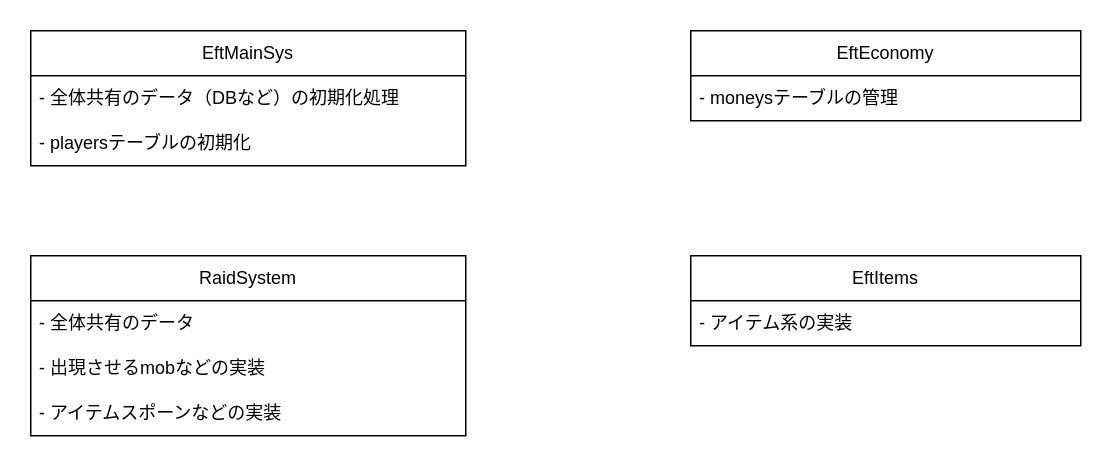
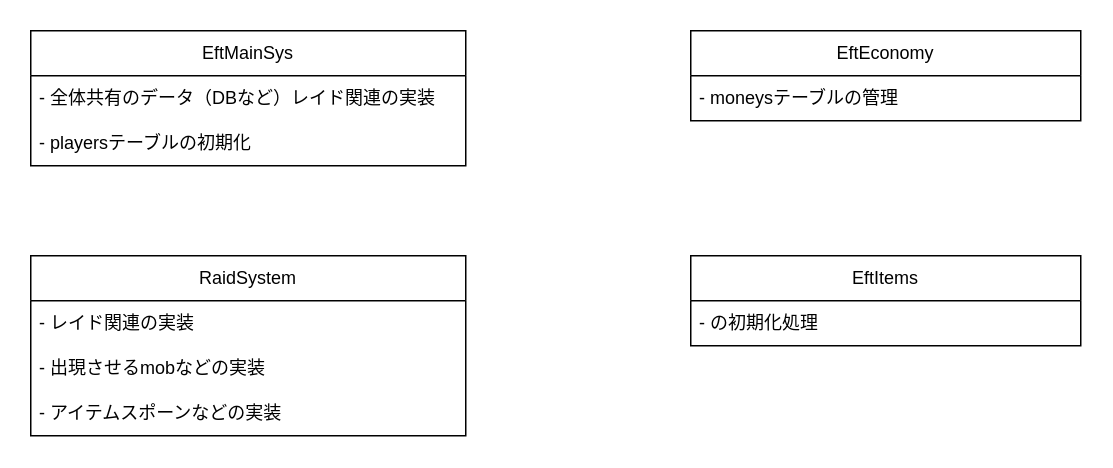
(220, 98) -> (238, 98)
(119, 323) -> (119, 323)
(779, 323) -> (761, 323)
